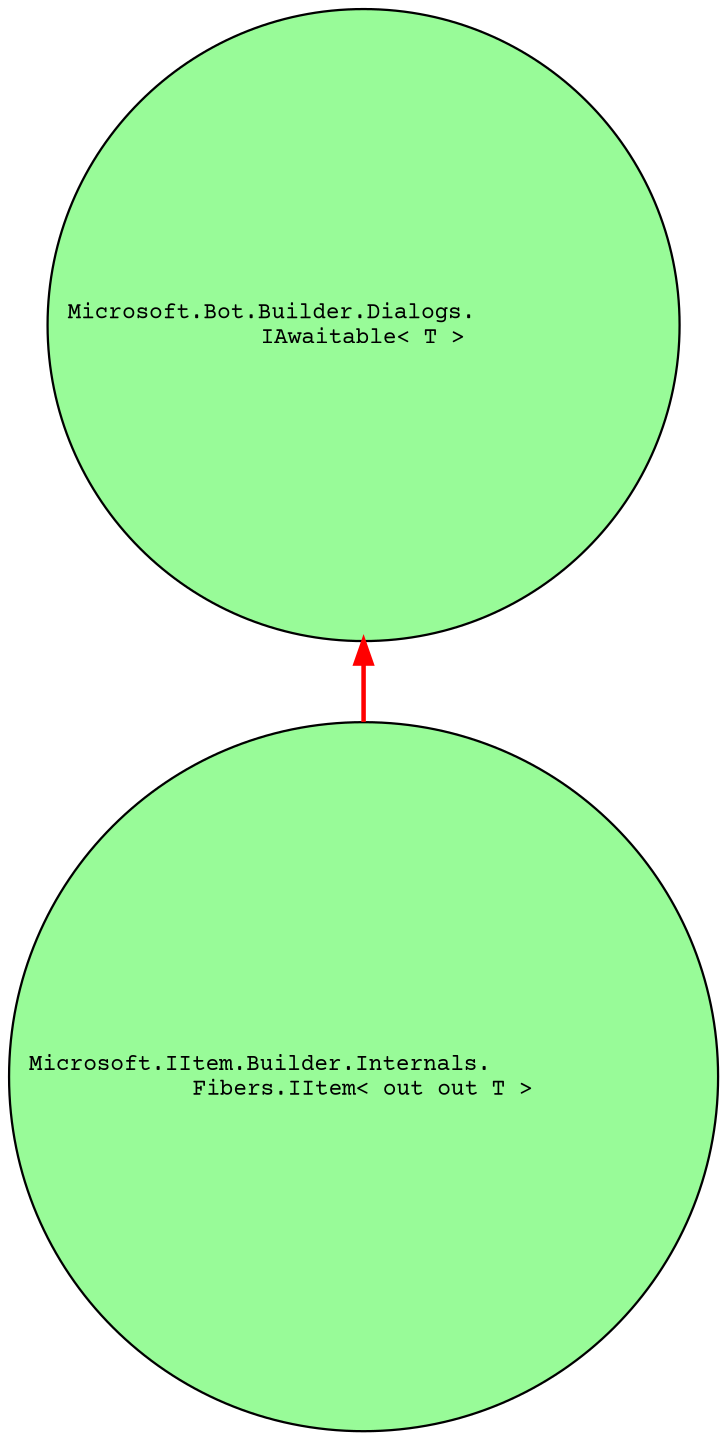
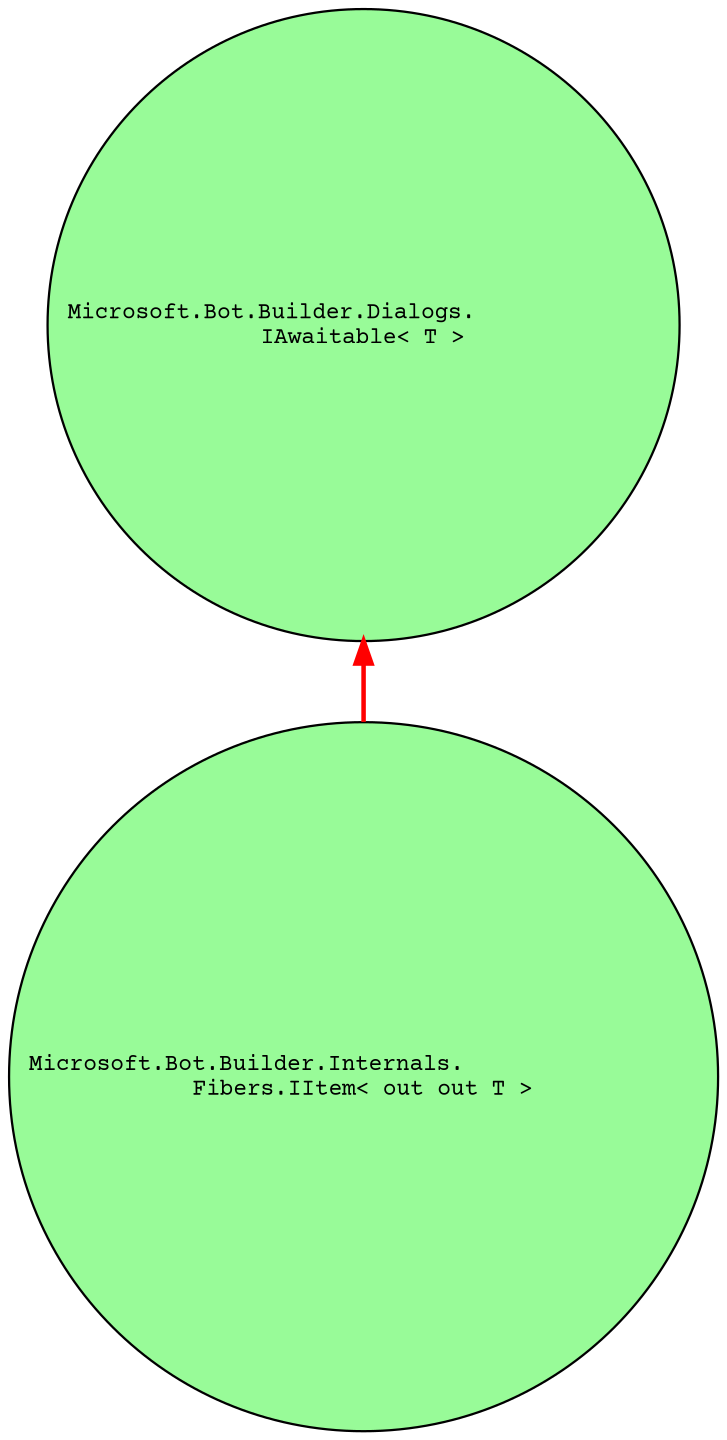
(364, 1077) -> (364, 1077)
